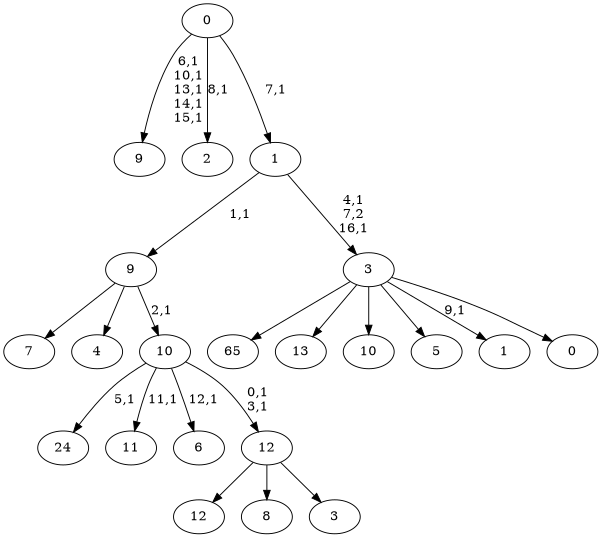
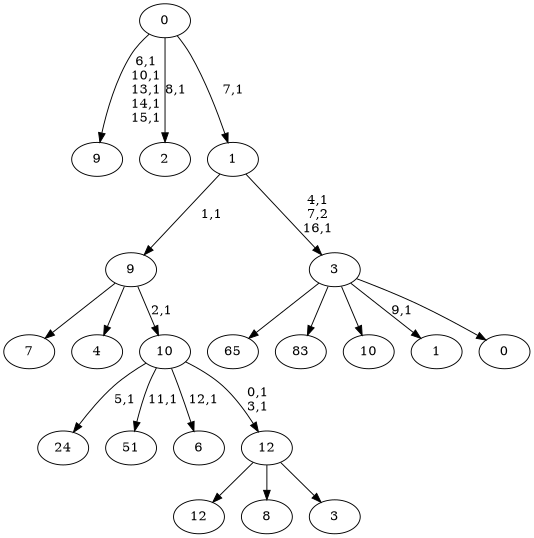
(301, 352) -> (301, 352)
(437, 352) -> none
(131, 448) -> (131, 448)
